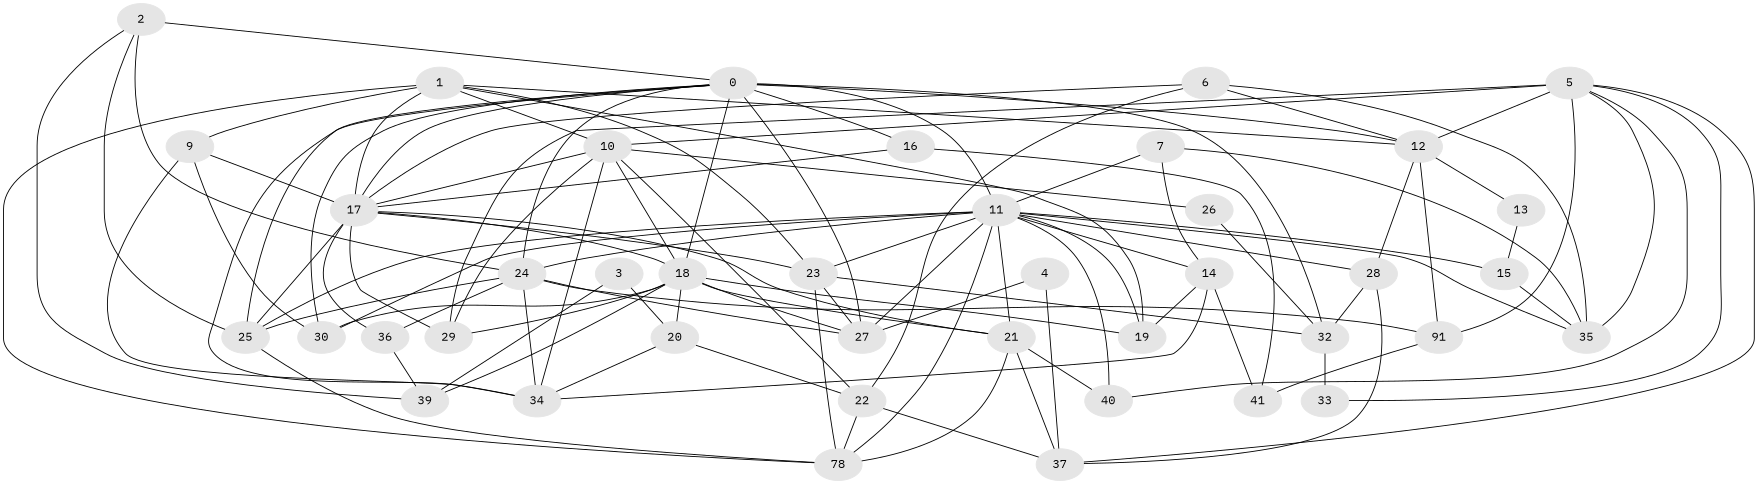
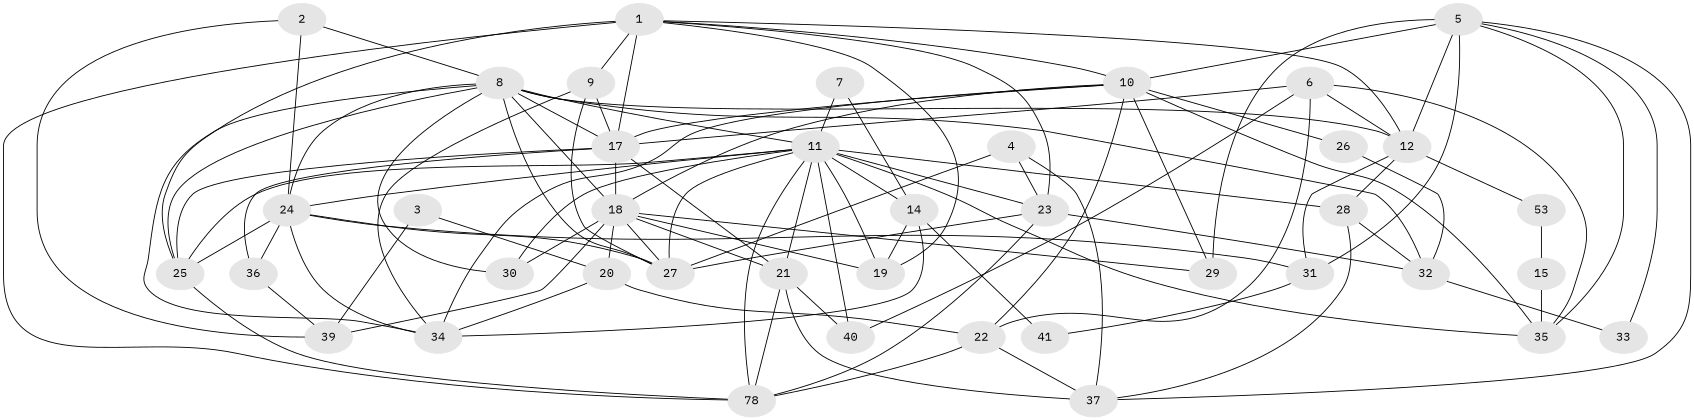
(733, 83) -> (500, 83)
(911, 147) -> none
(1395, 188) -> (1360, 176)
(104, 210) -> (337, 73)
(1521, 210) -> (1541, 210)
(1252, 234) -> none
(585, 235) -> (1028, 178)
(231, 246) -> (576, 206)
(366, 294) -> none
(1439, 337) -> (1310, 274)
(1546, 372) -> (1108, 209)
